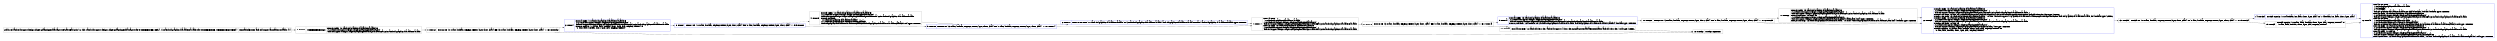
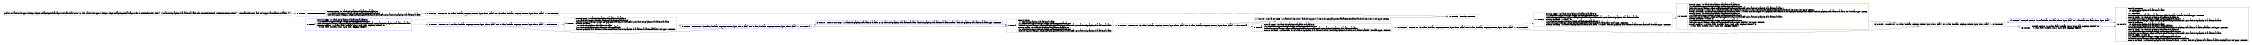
(1839, 24) -> (1719, 33)
(557, 28) -> (439, 18)
